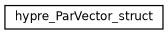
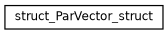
(84, 17) -> (84, 17)
